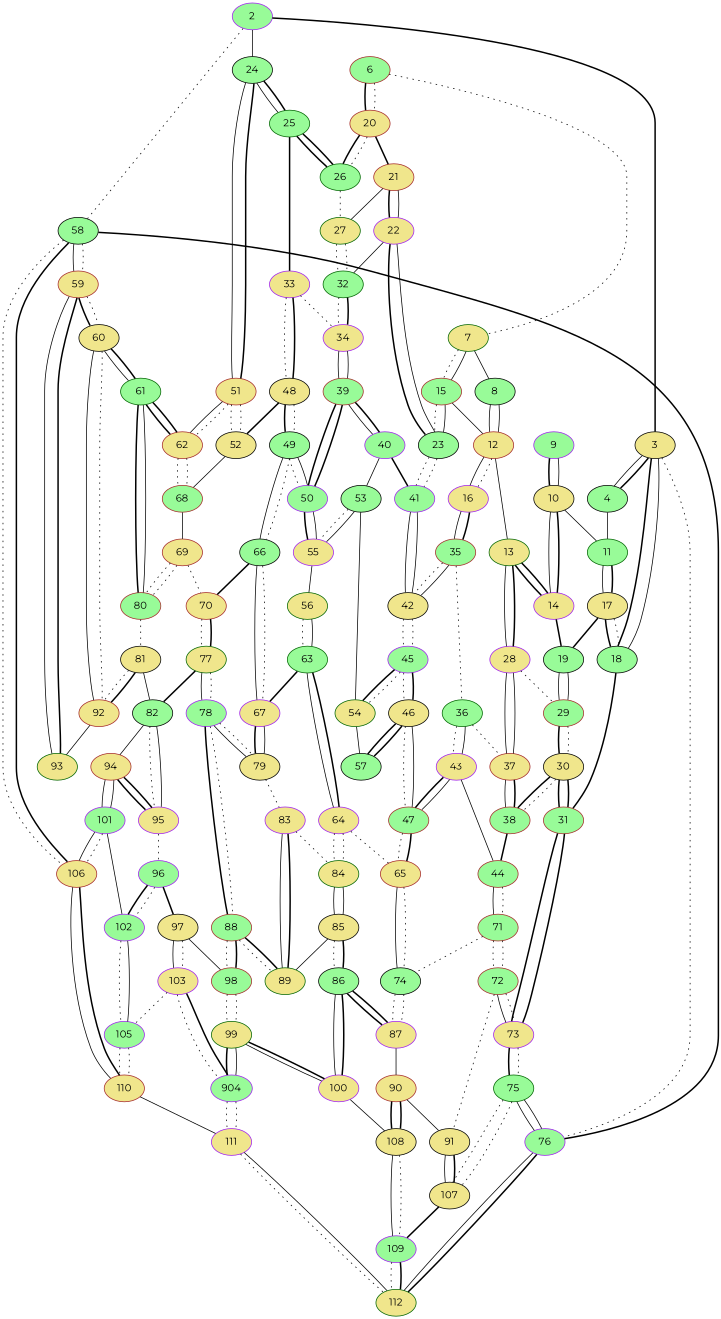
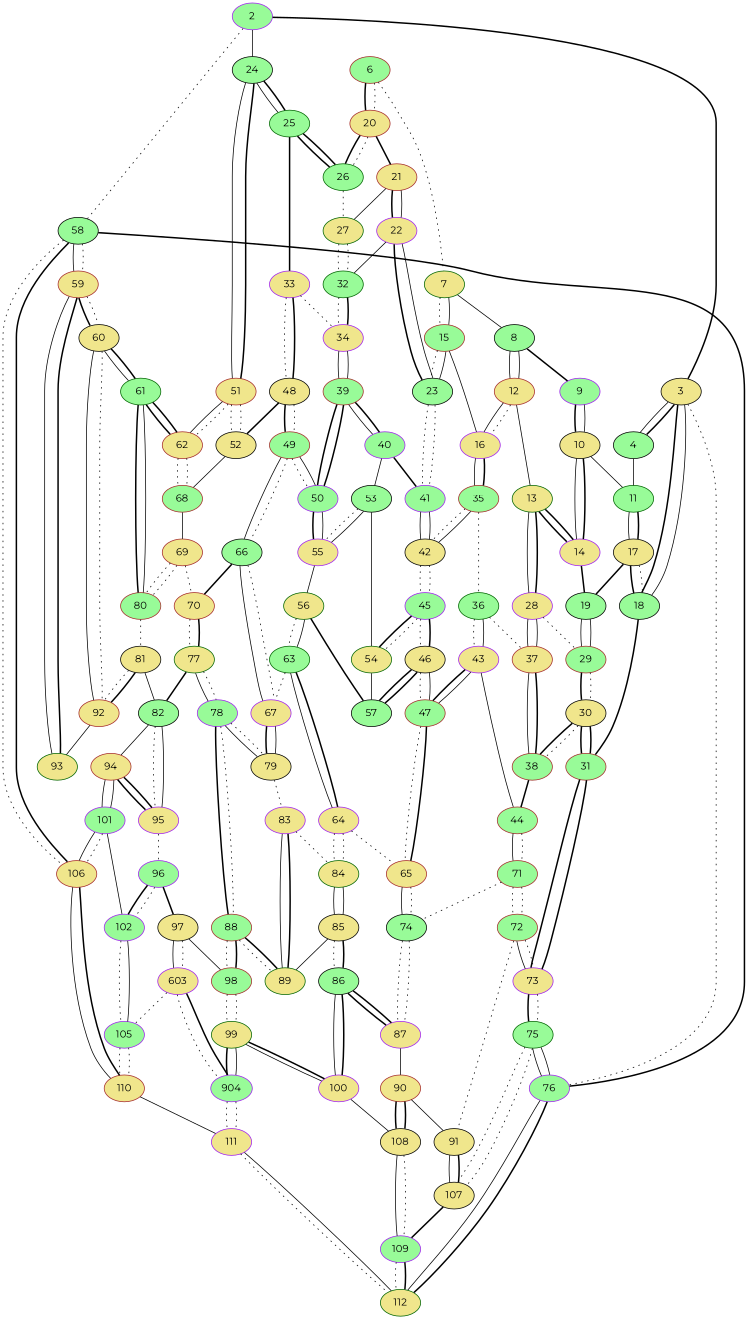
none -> (547, 365)
(468, 418) -> (464, 391)
(290, 445) -> (290, 445)
none -> (336, 660)
(284, 686) -> (280, 686)
(178, 981) -> (178, 981)
